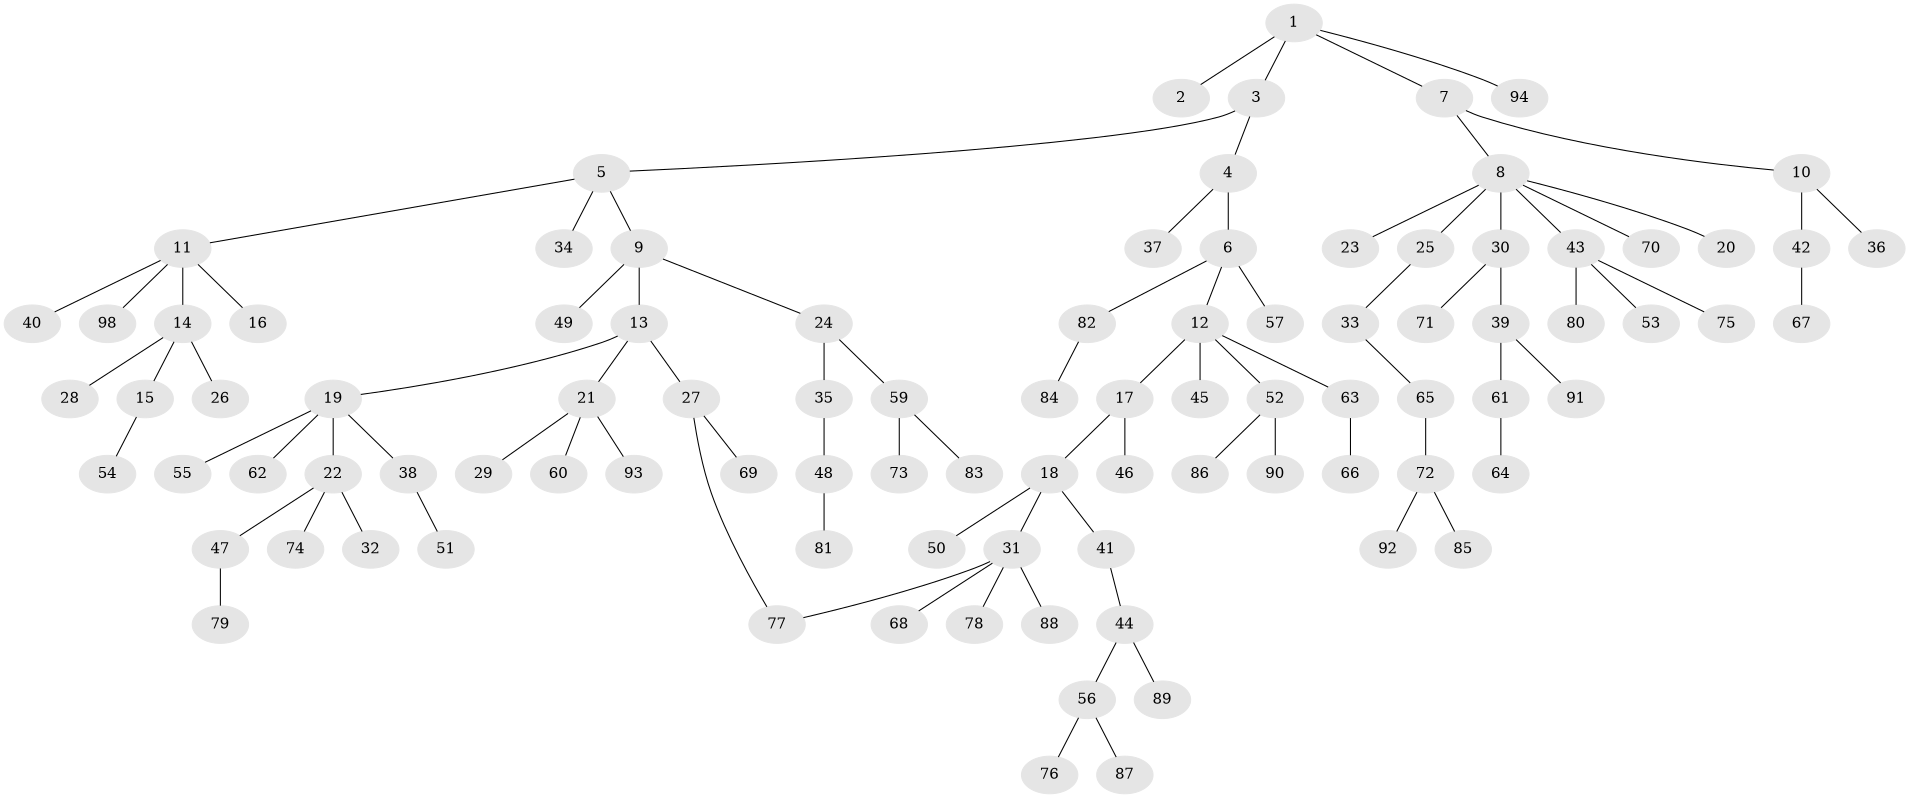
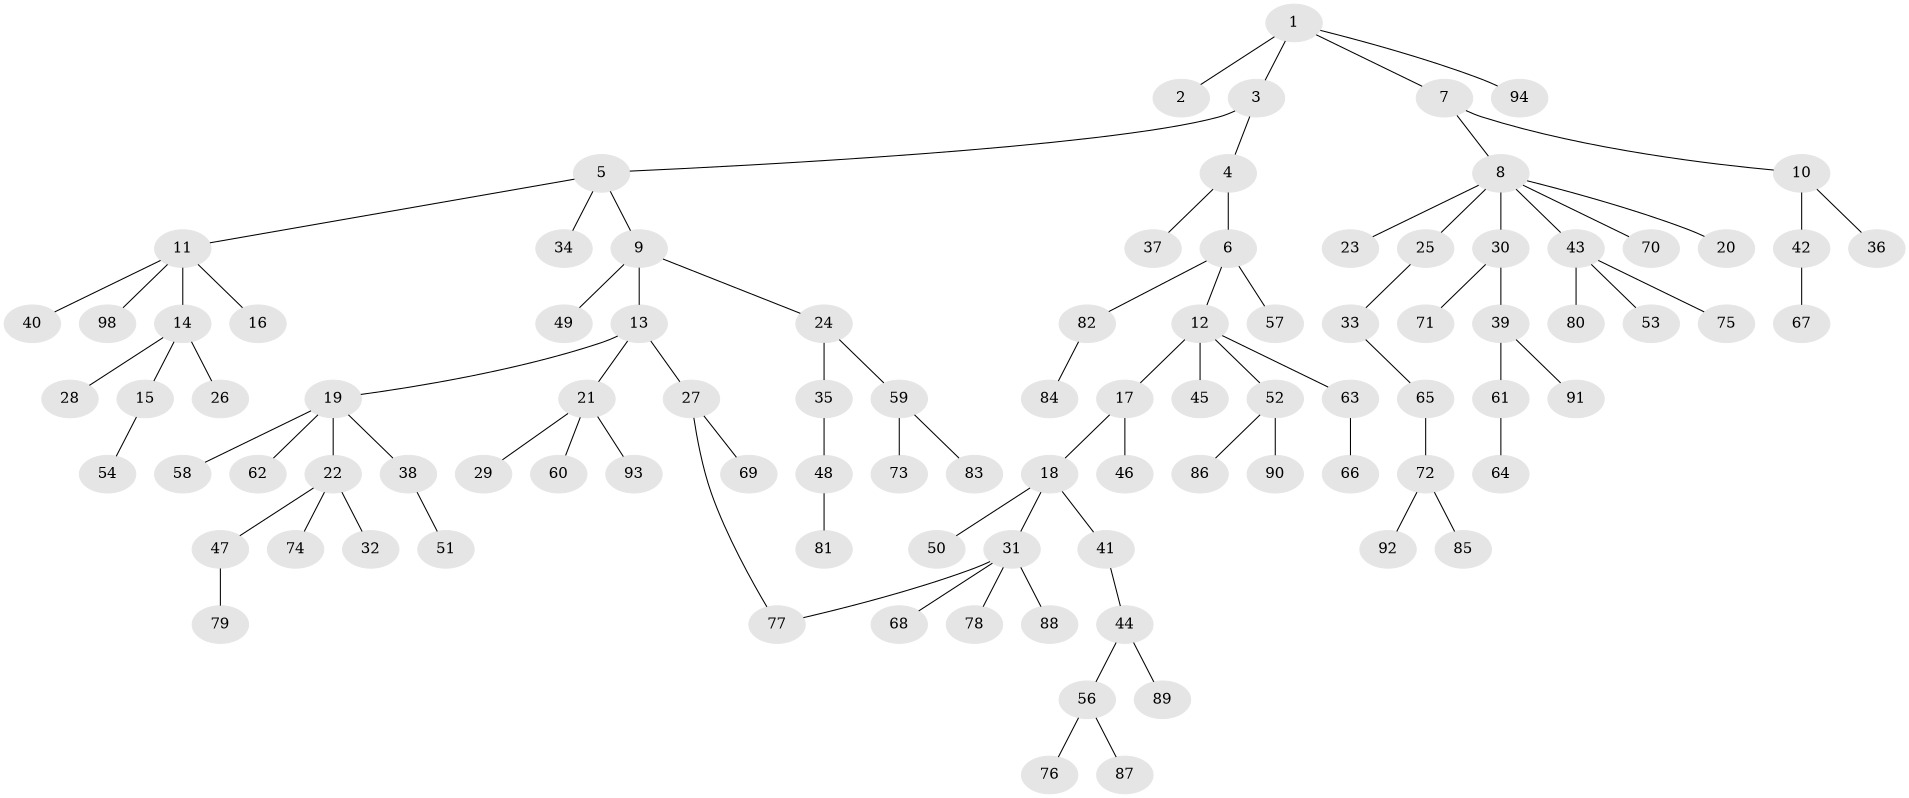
(183, 474) -> (183, 474)
